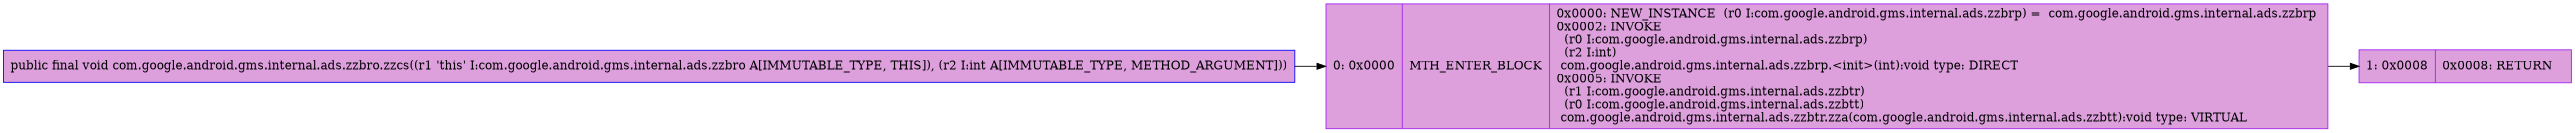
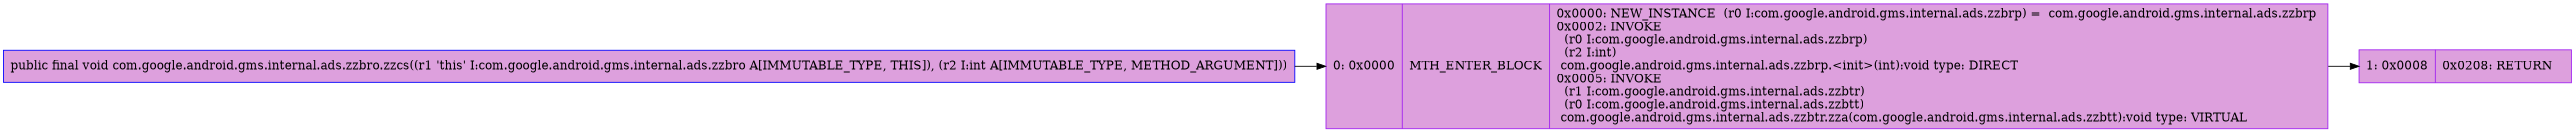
(2503, 66) -> (2503, 66)
